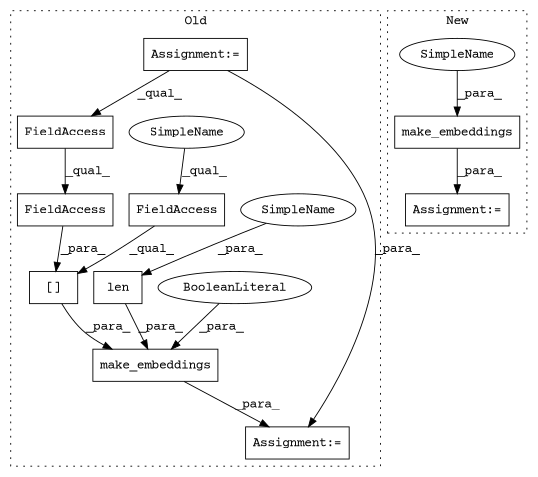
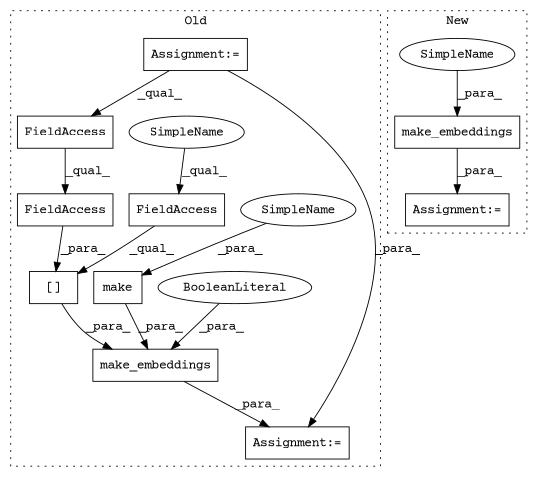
(118, 288) -> (118, 288)
